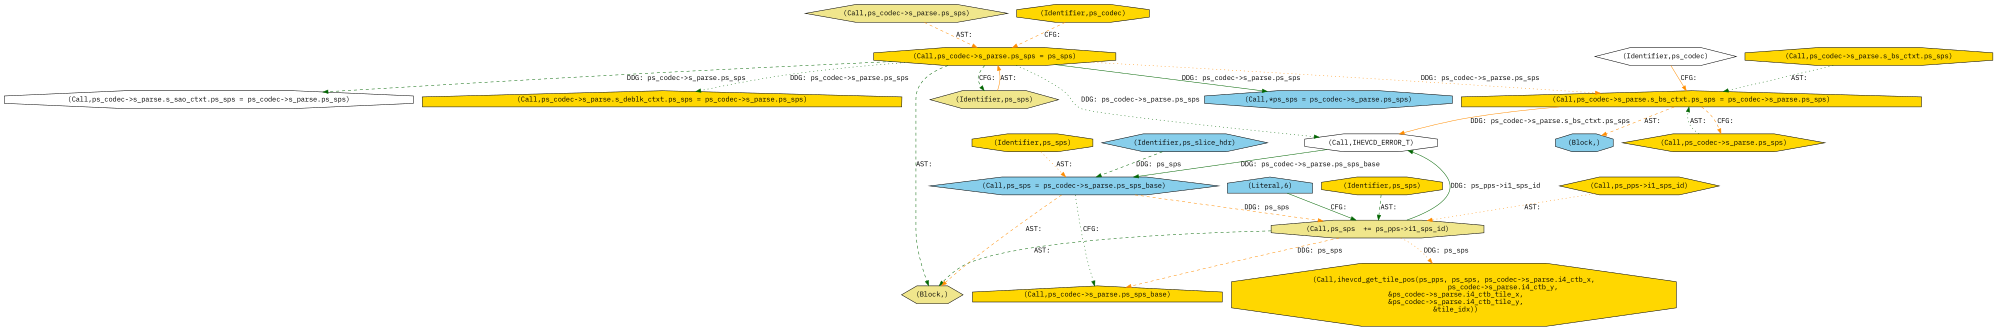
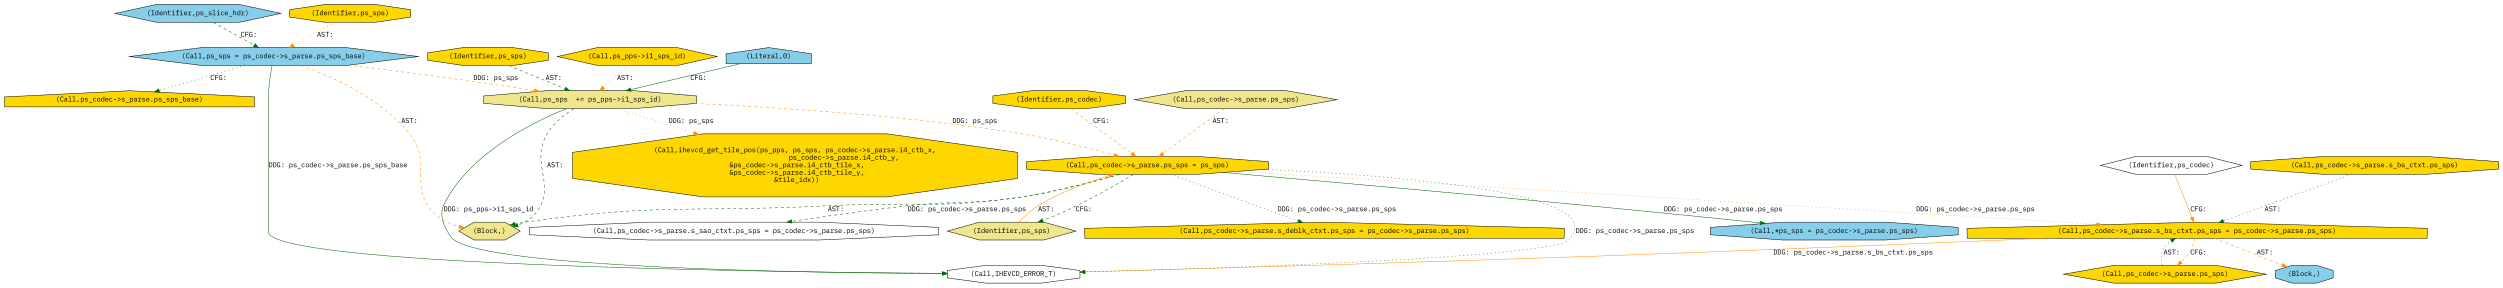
(1233, 163) -> (520, 264)
(1159, 164) -> (251, 35)
(1270, 186) -> (769, 57)
(1235, 261) -> (906, 119)
